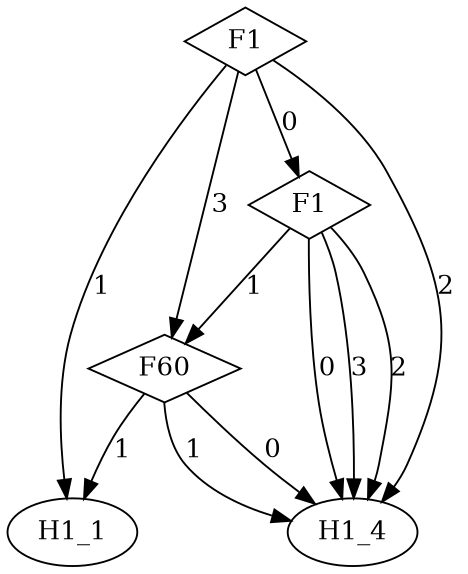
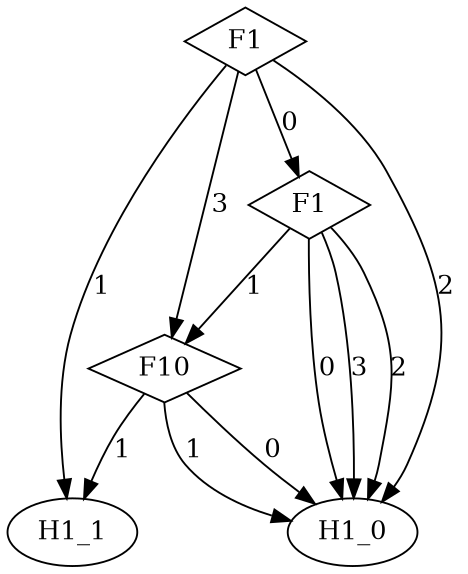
(165, 369) -> (165, 369)
(353, 532) -> (353, 532)
